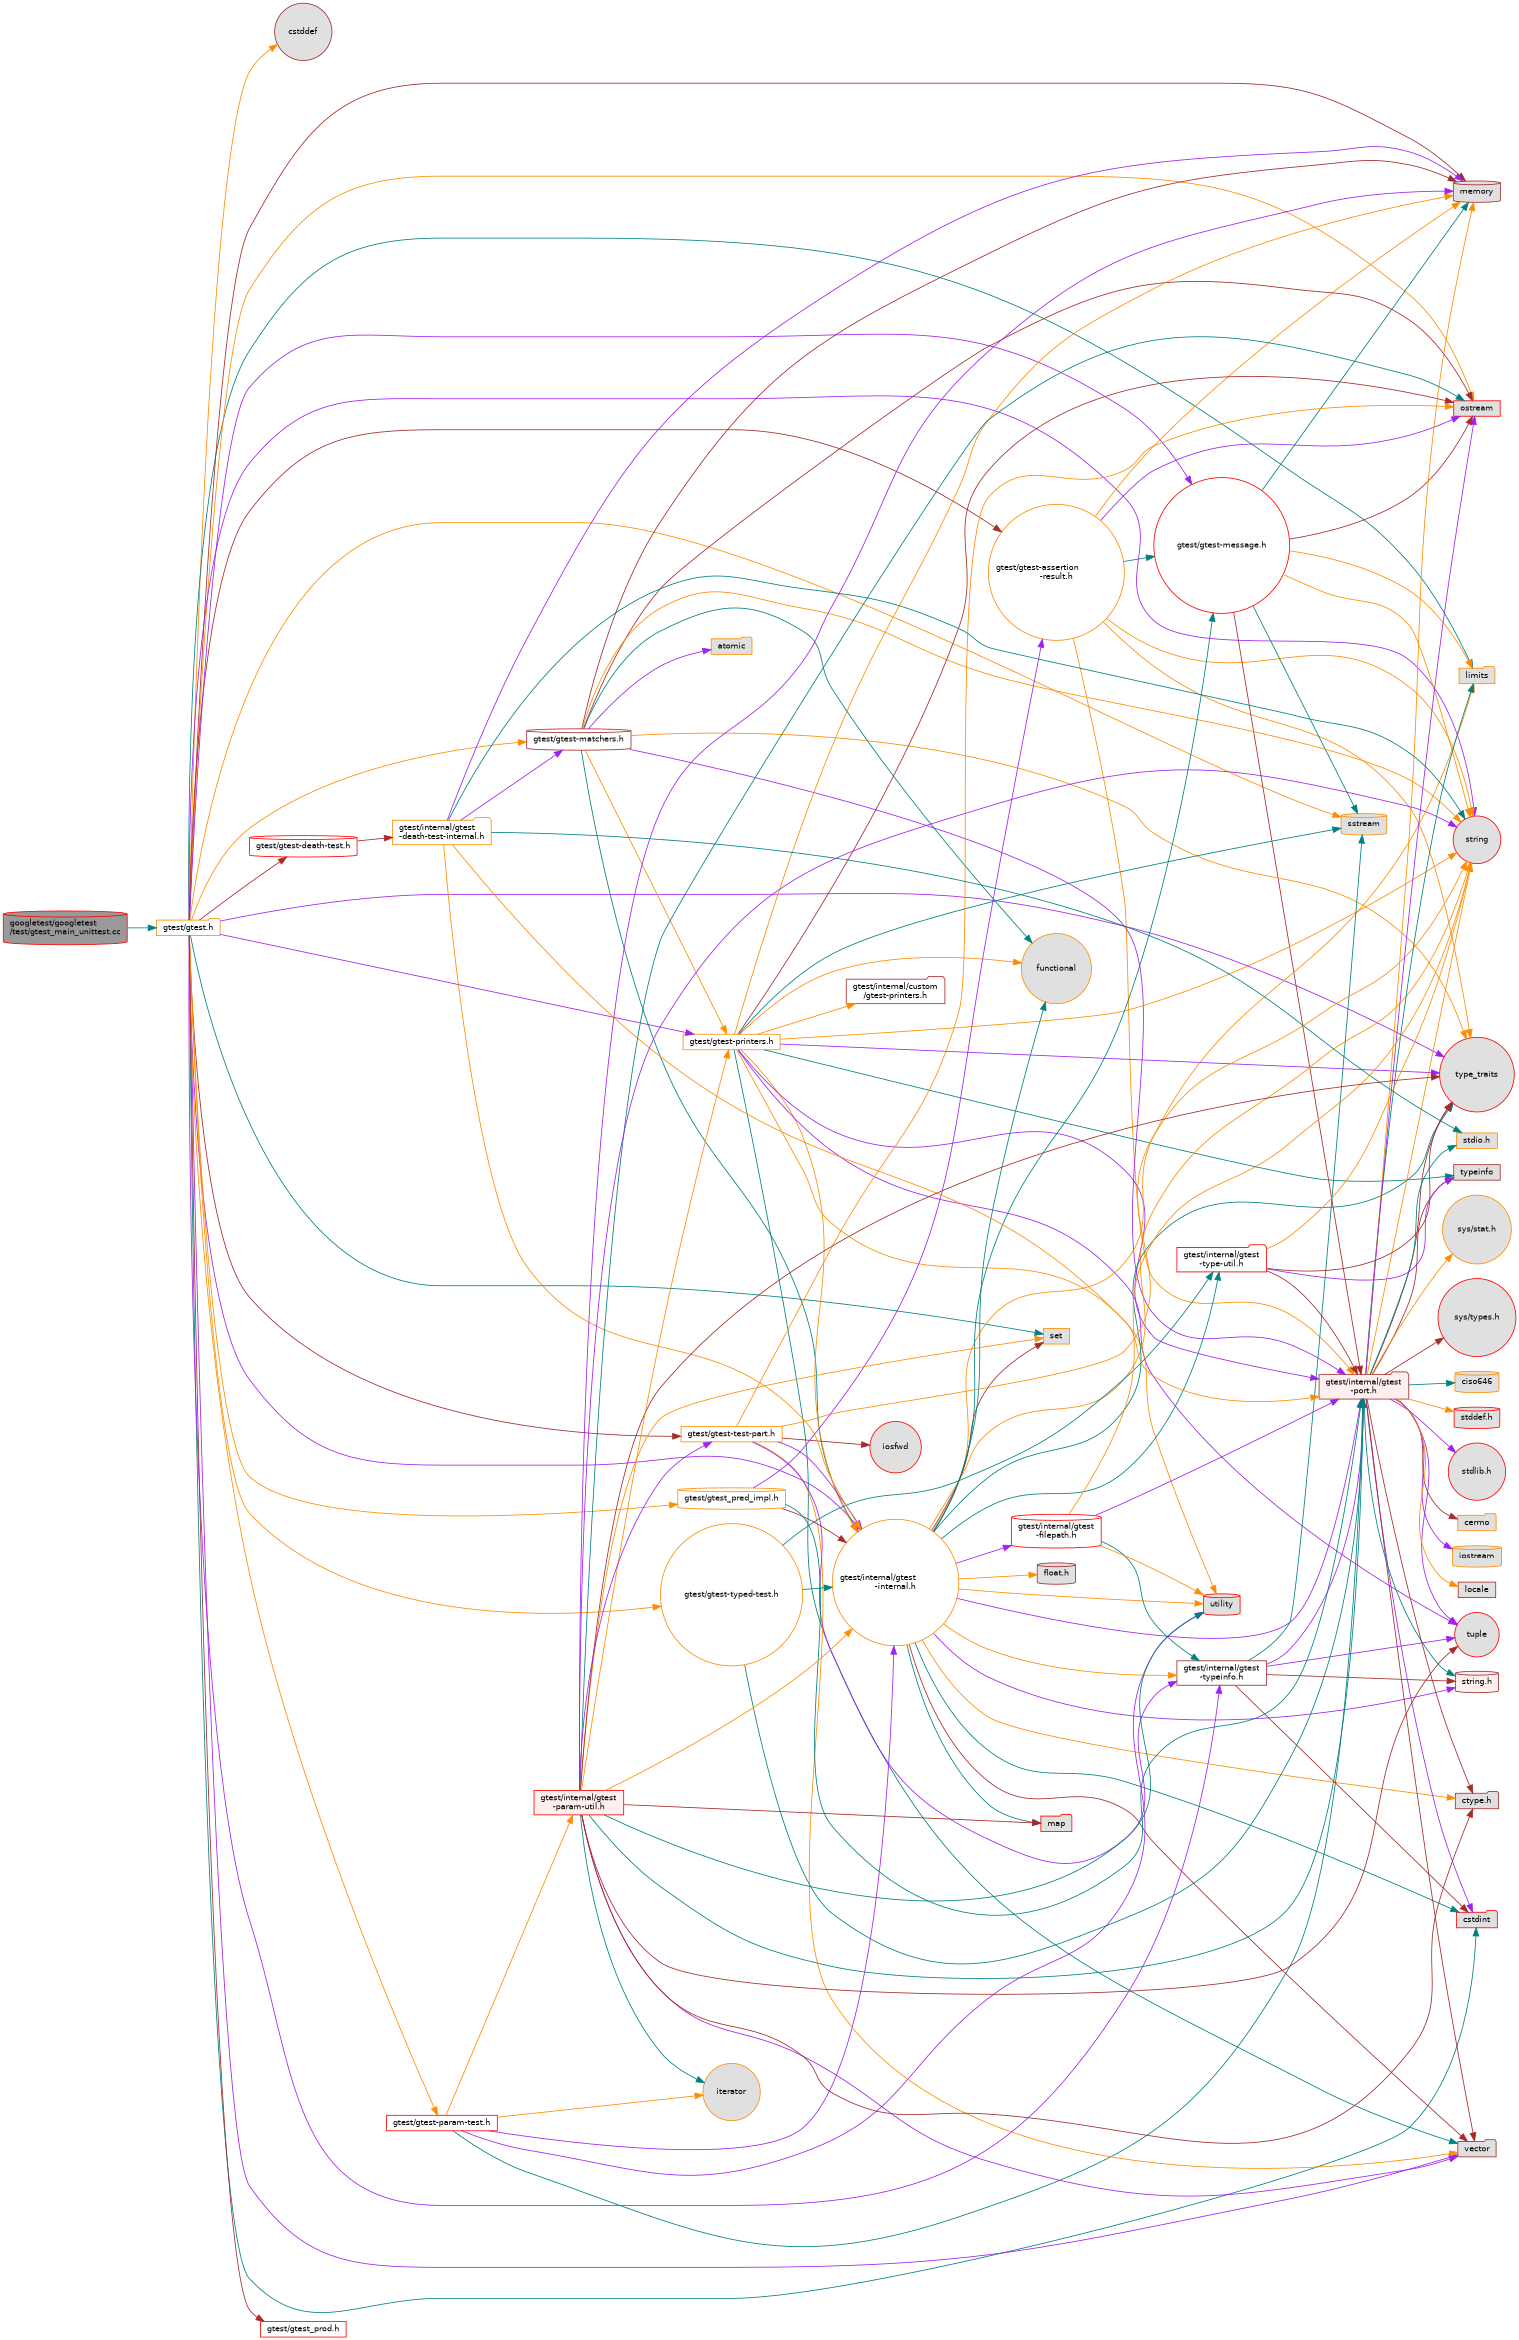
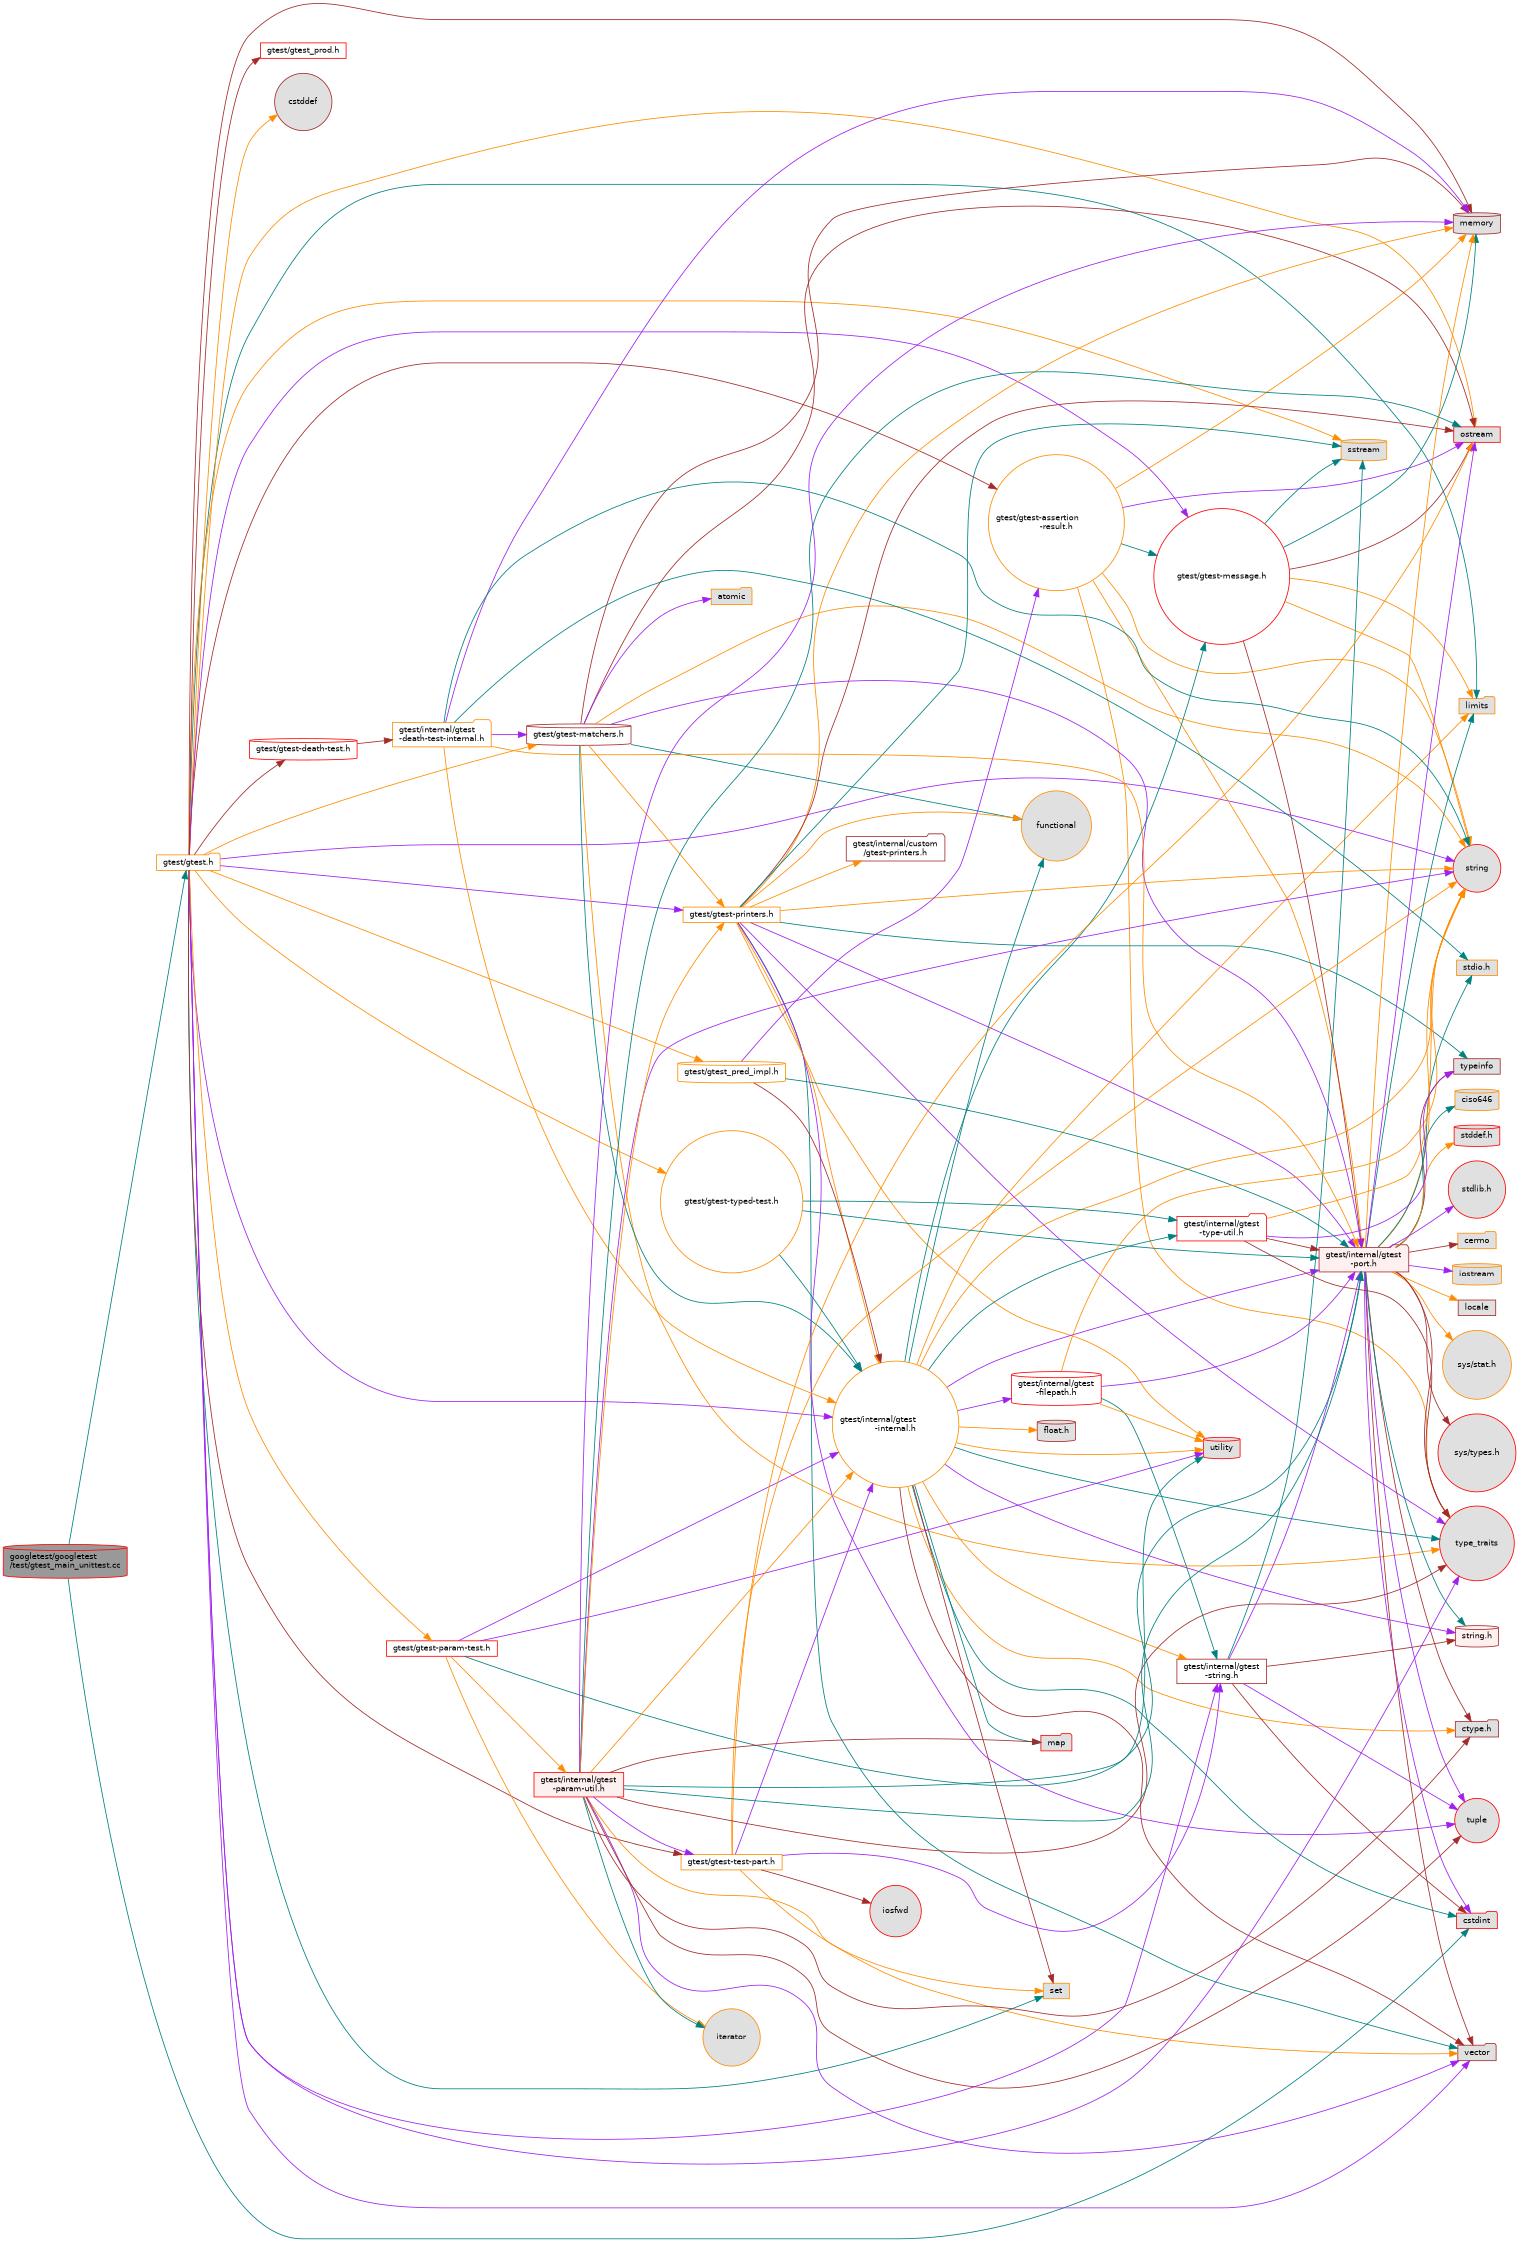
(1222, 1673) -> (1222, 1671)
(271, 2297) -> (566, 2239)
